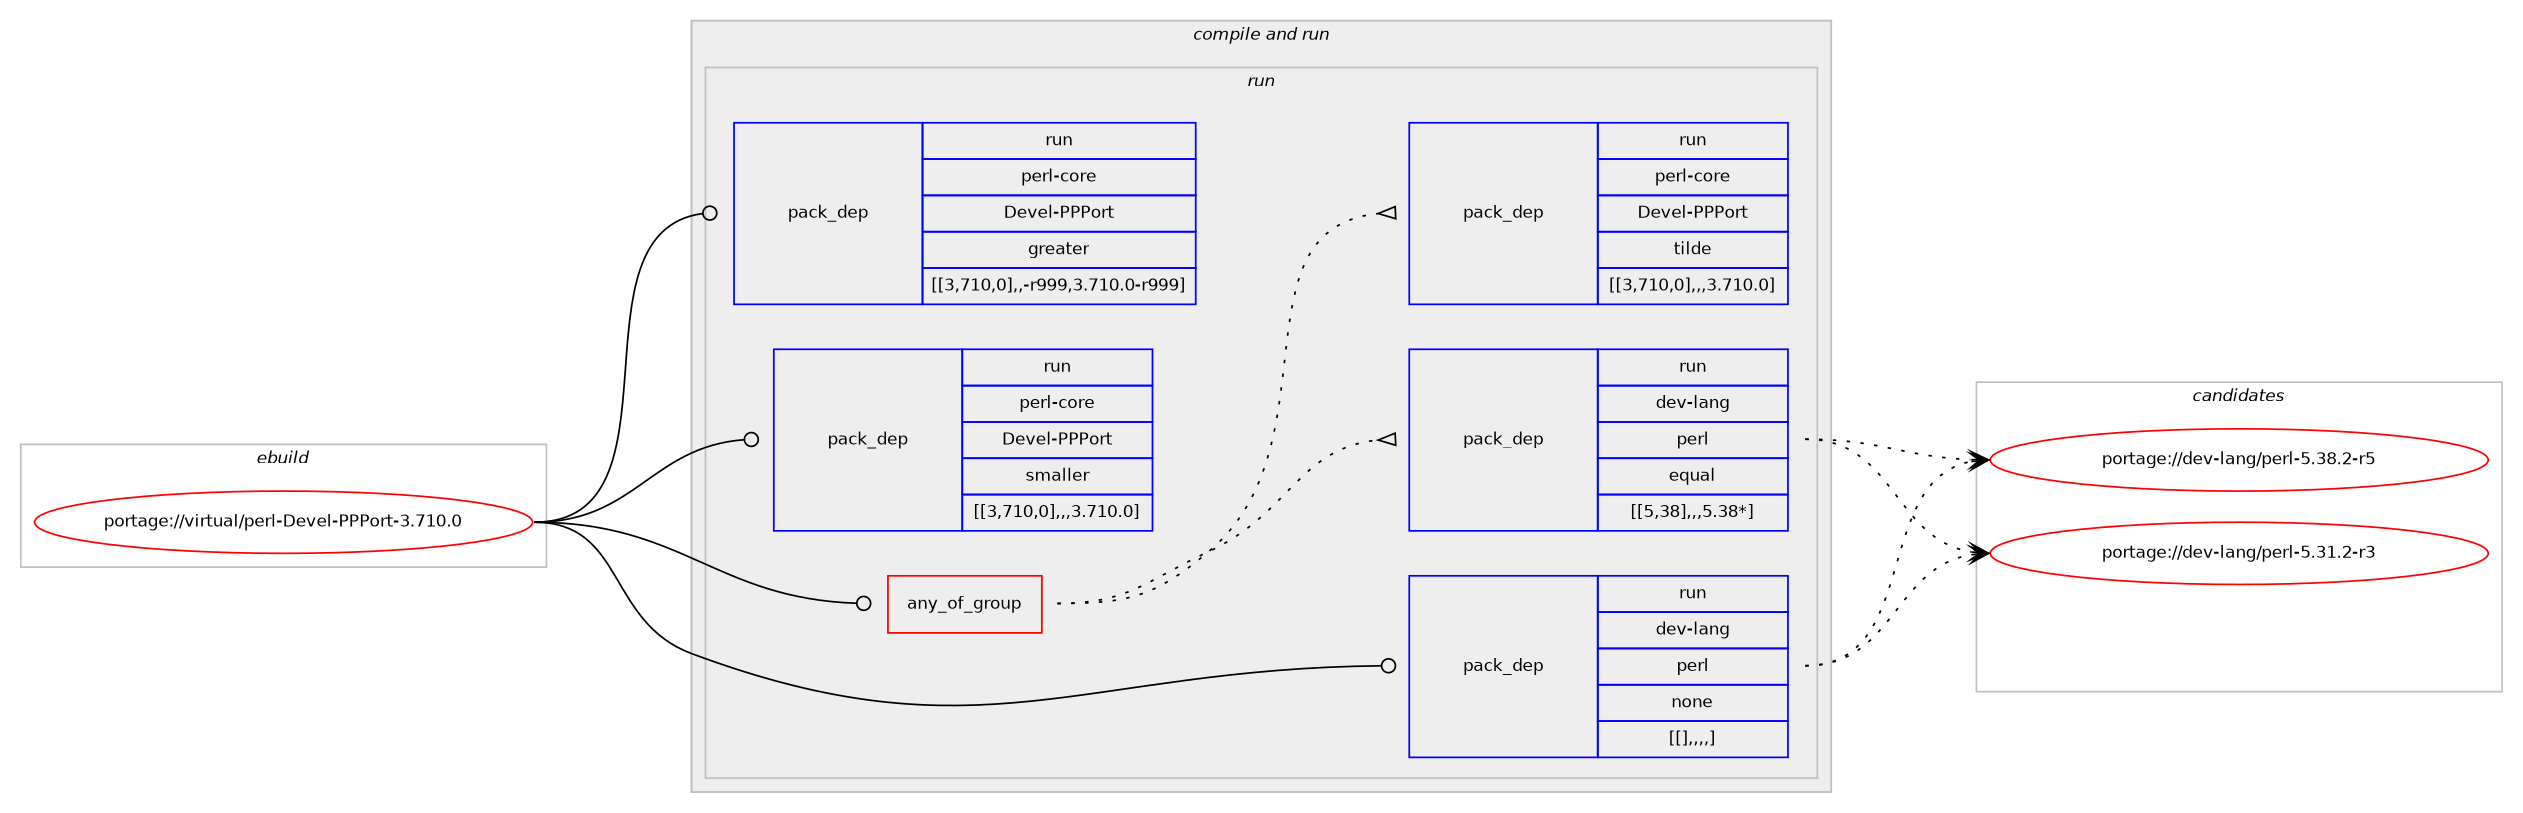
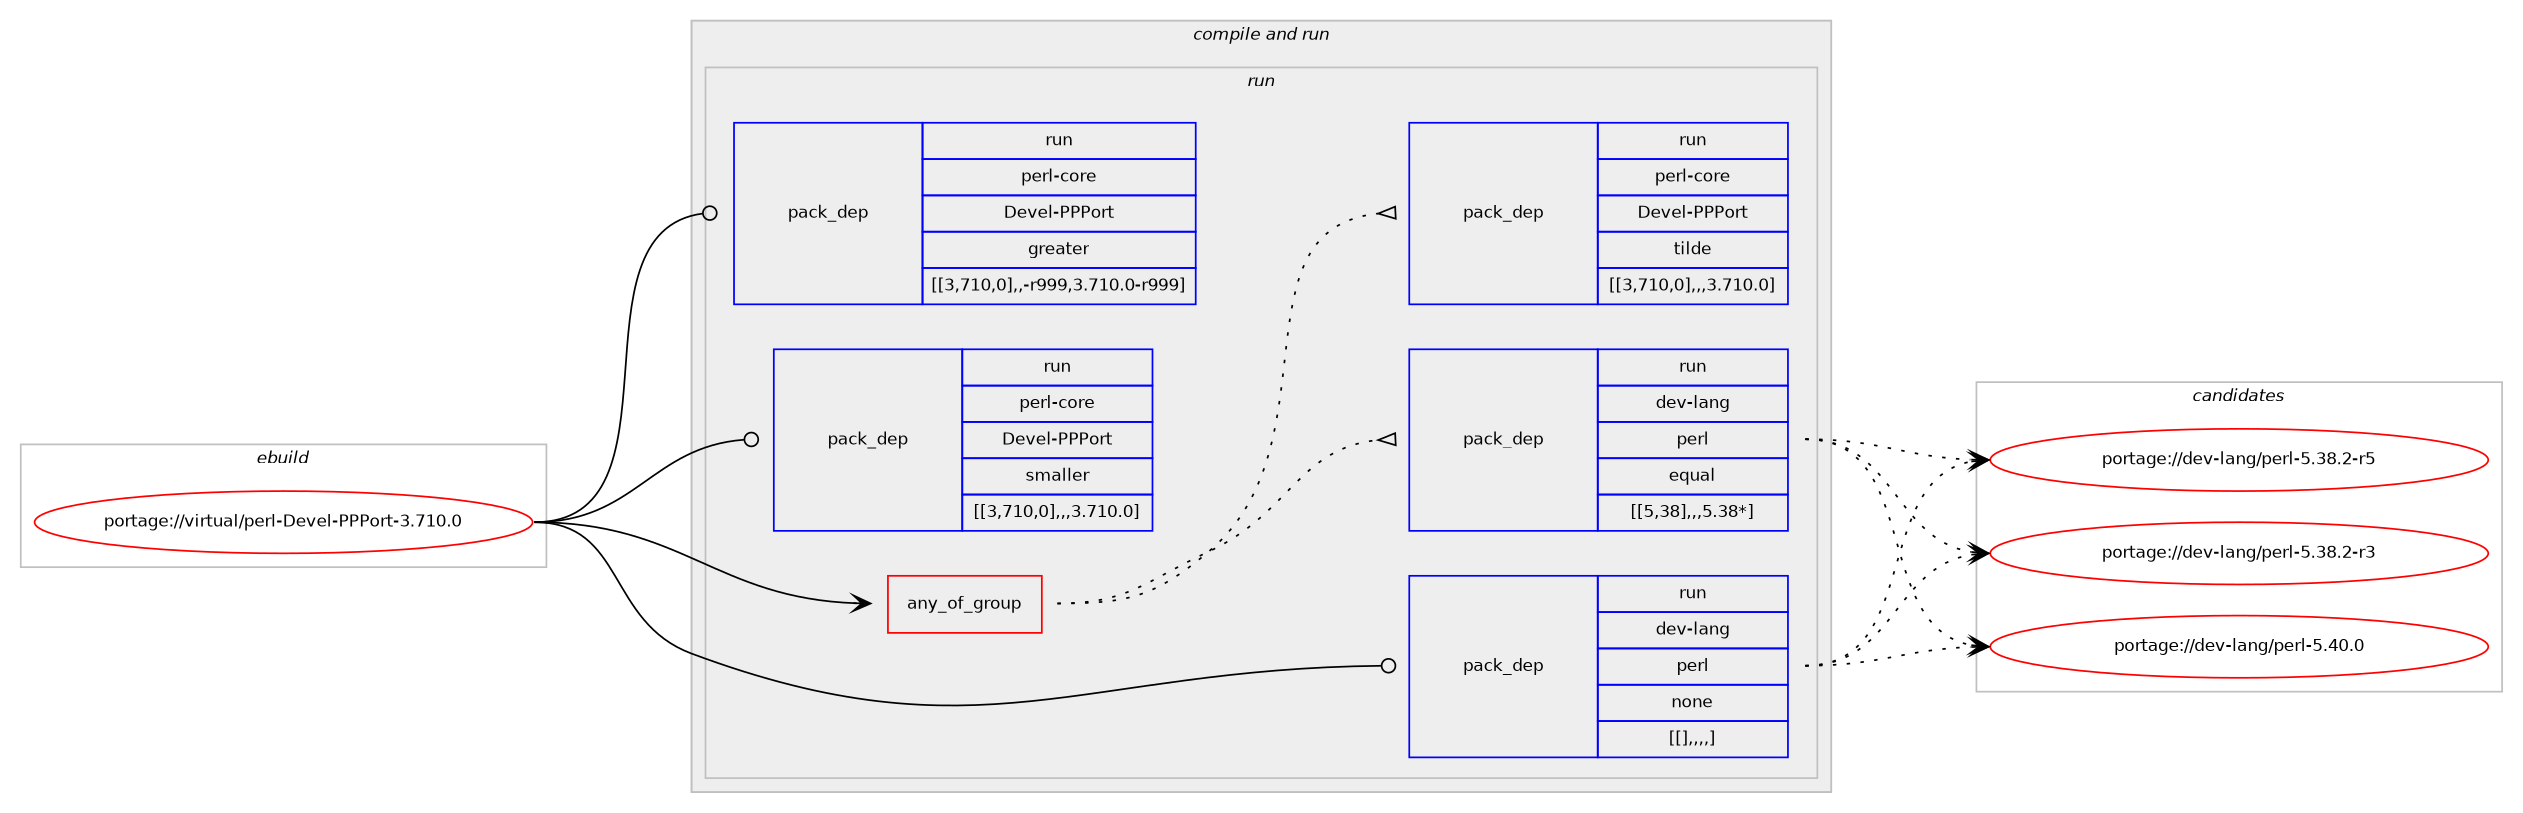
(681, 553) -> (681, 553)
(2239, 553) -> (2239, 553)
none -> (2239, 647)
